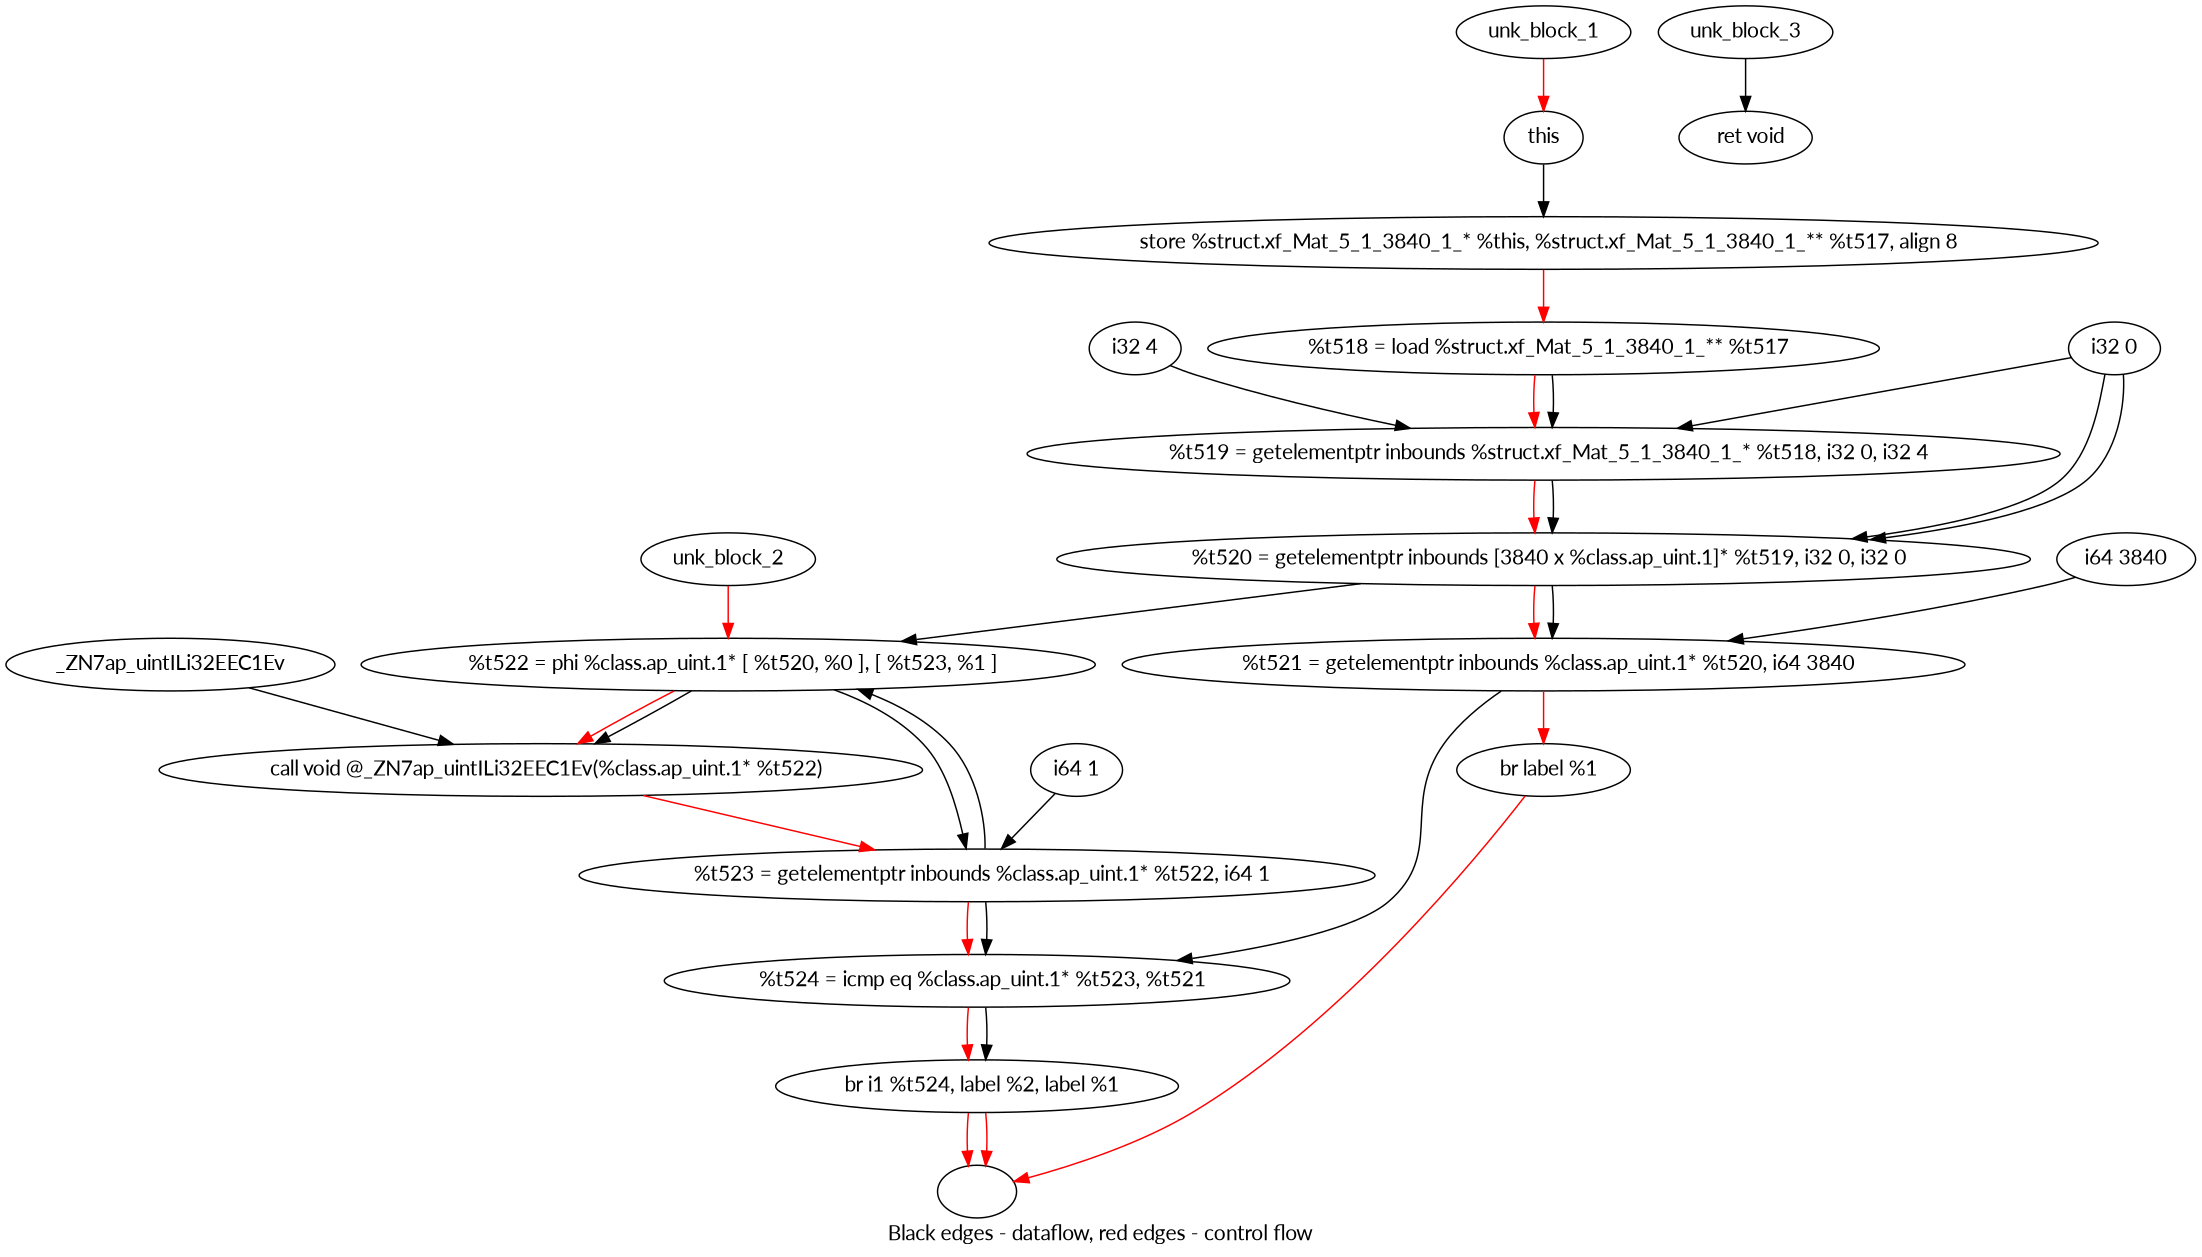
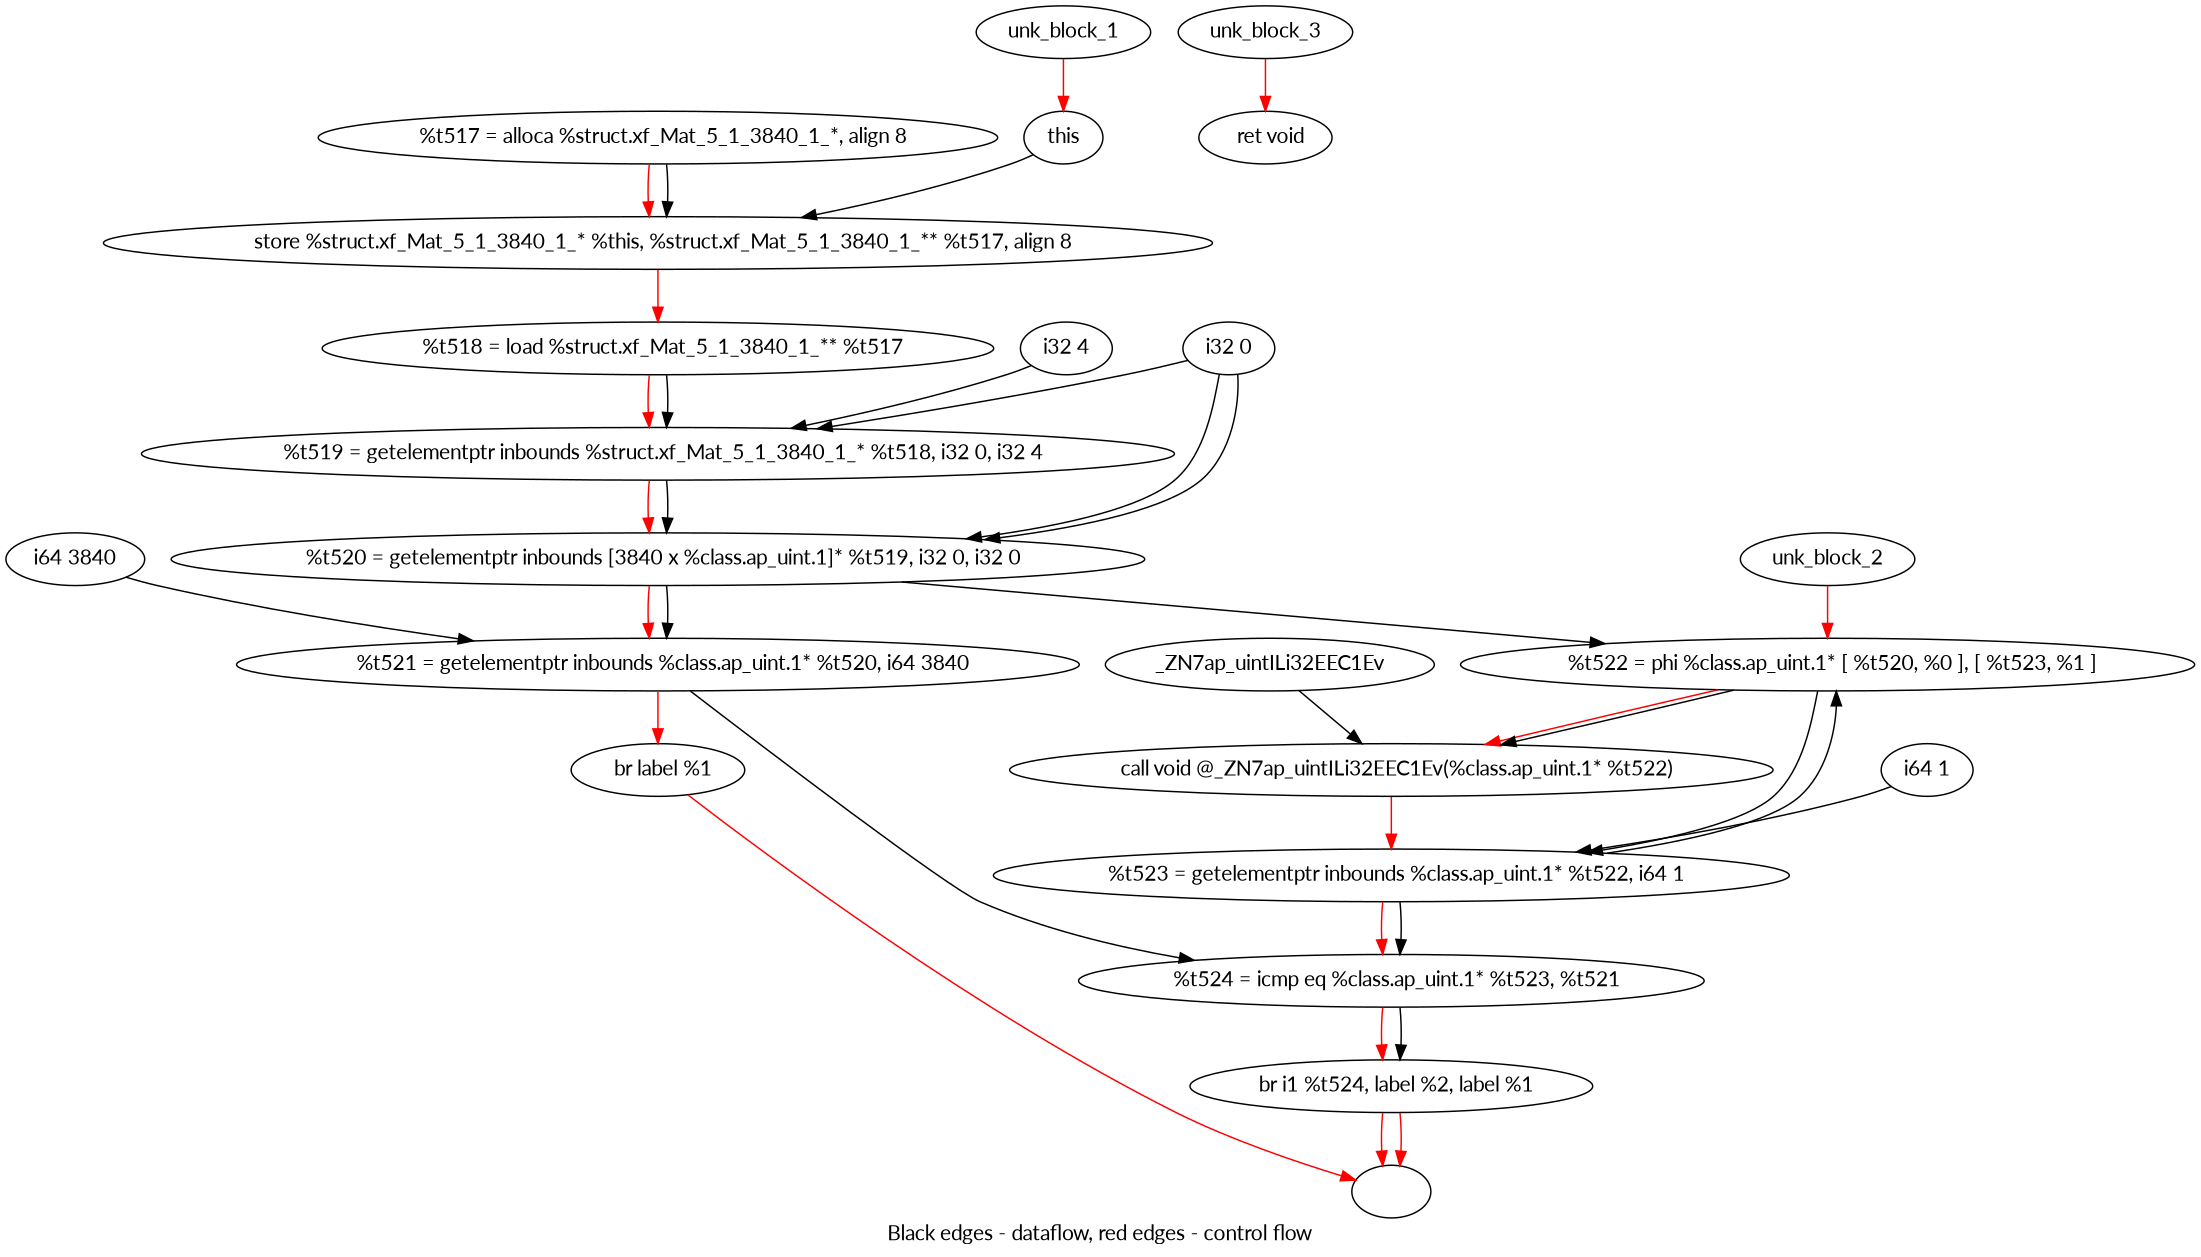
(1746, 78) -> (1265, 78)
none -> (658, 138)
